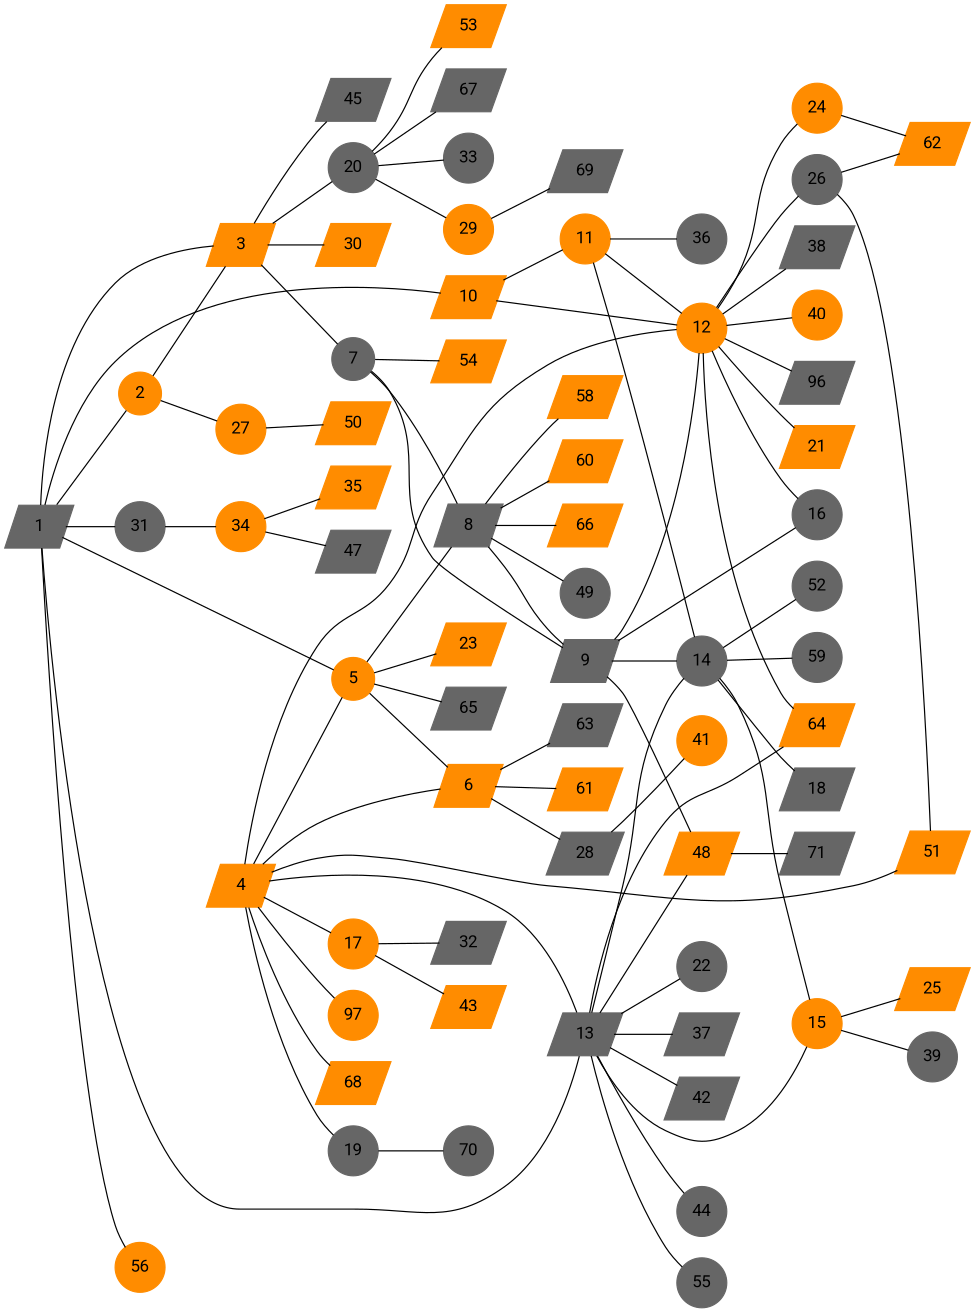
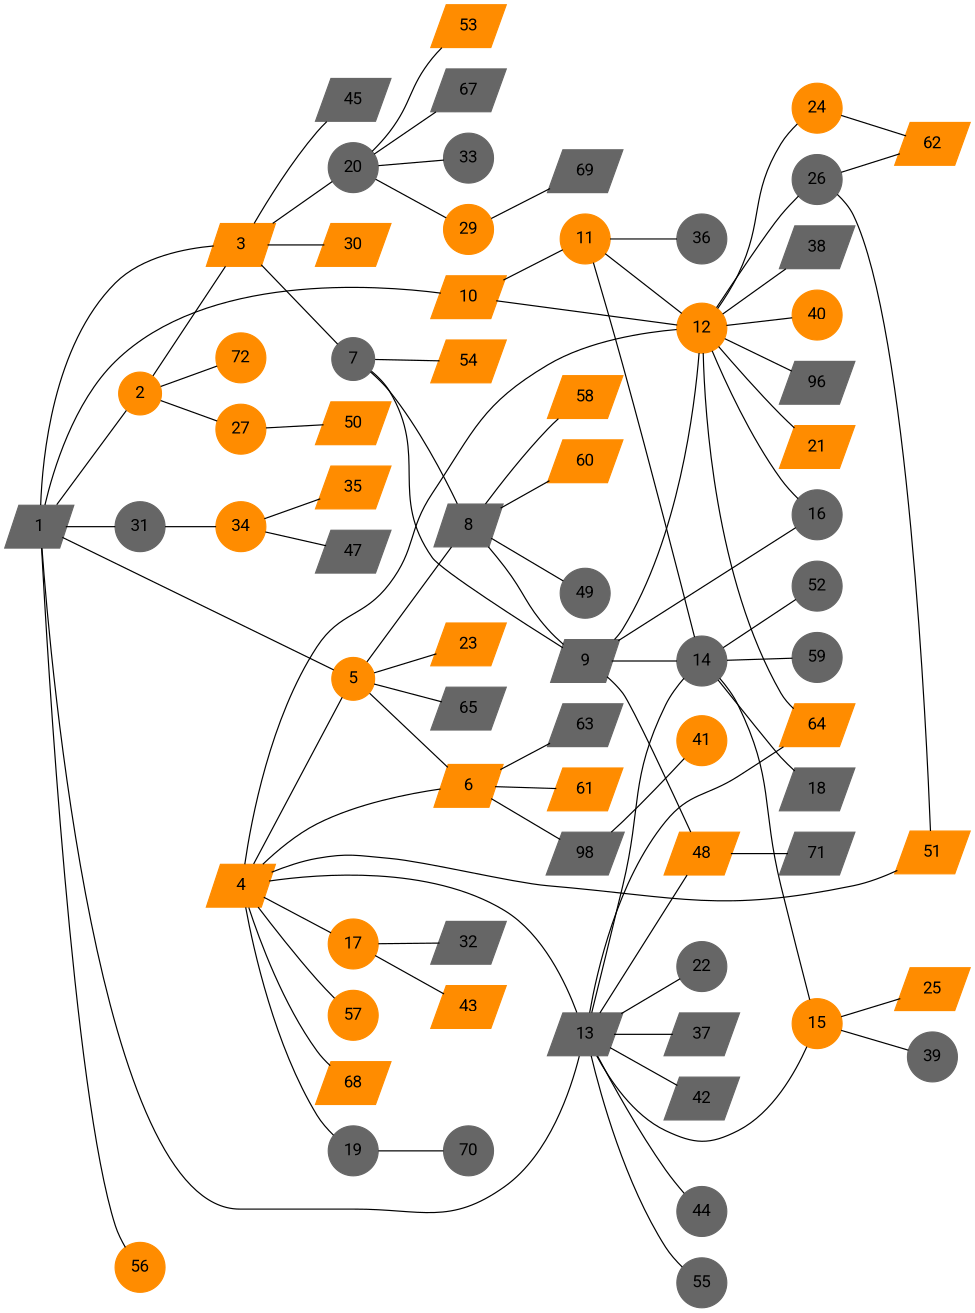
none -> (241, 358)
(585, 525) -> none
(585, 854) -> (585, 854)
(353, 1015) -> (353, 1015)
